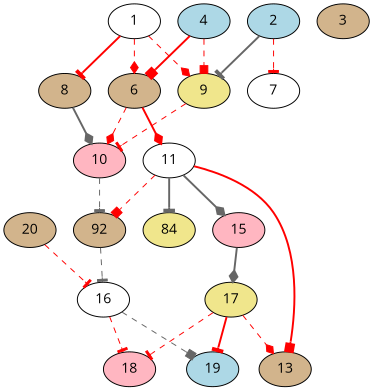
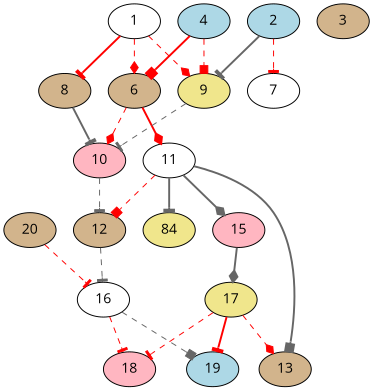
(79, 120) -> (81, 123)
(157, 122) -> (157, 122)
(100, 230) -> (100, 230)
(283, 230) -> (283, 230)
